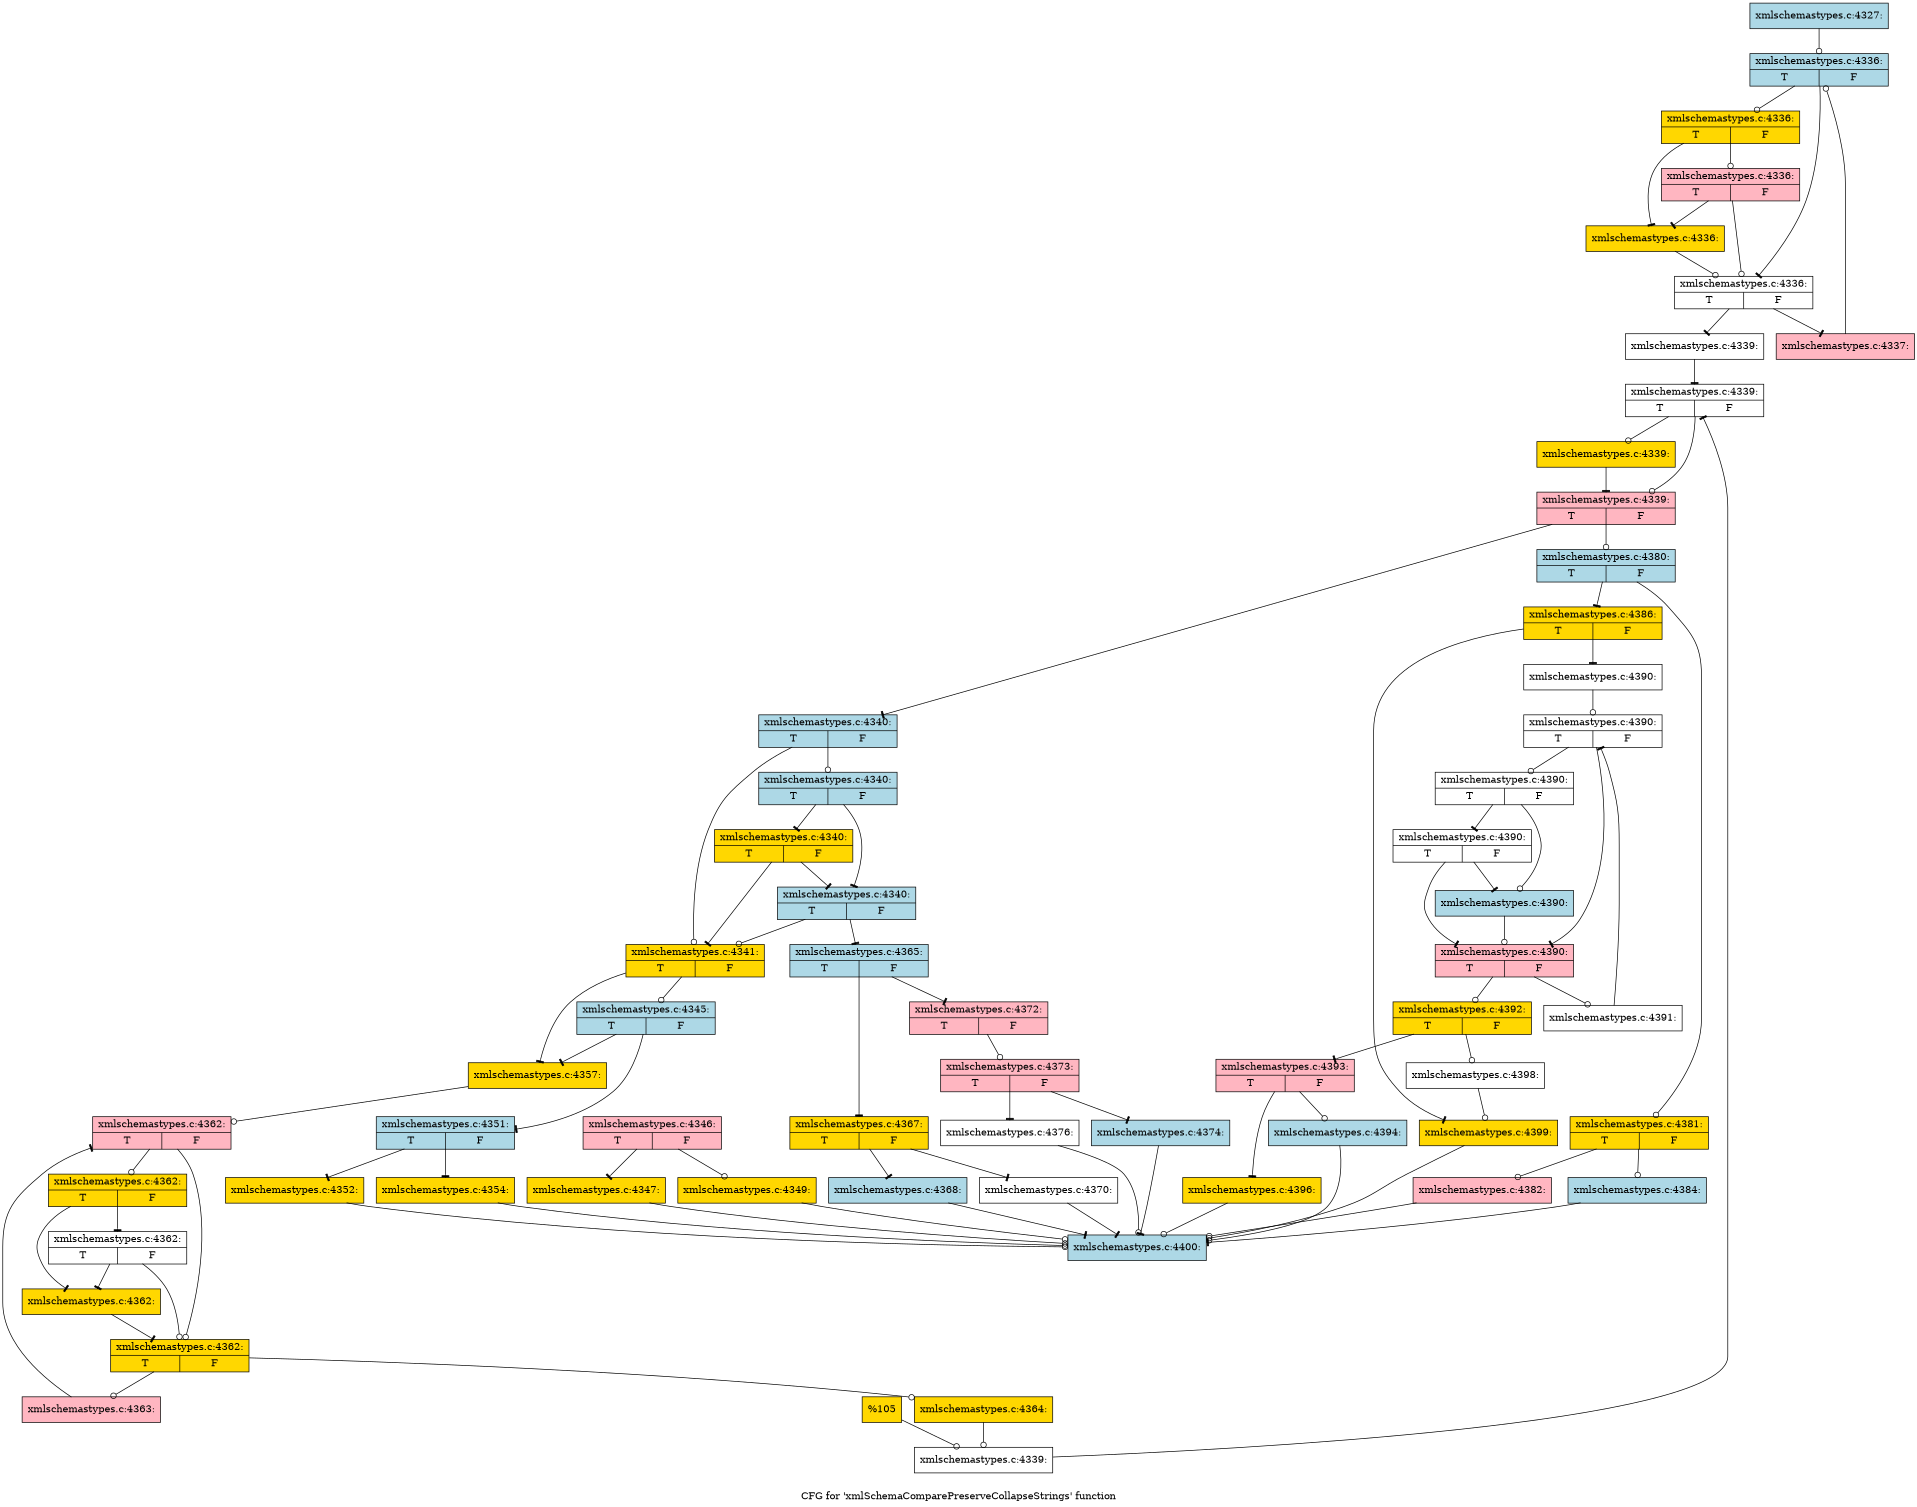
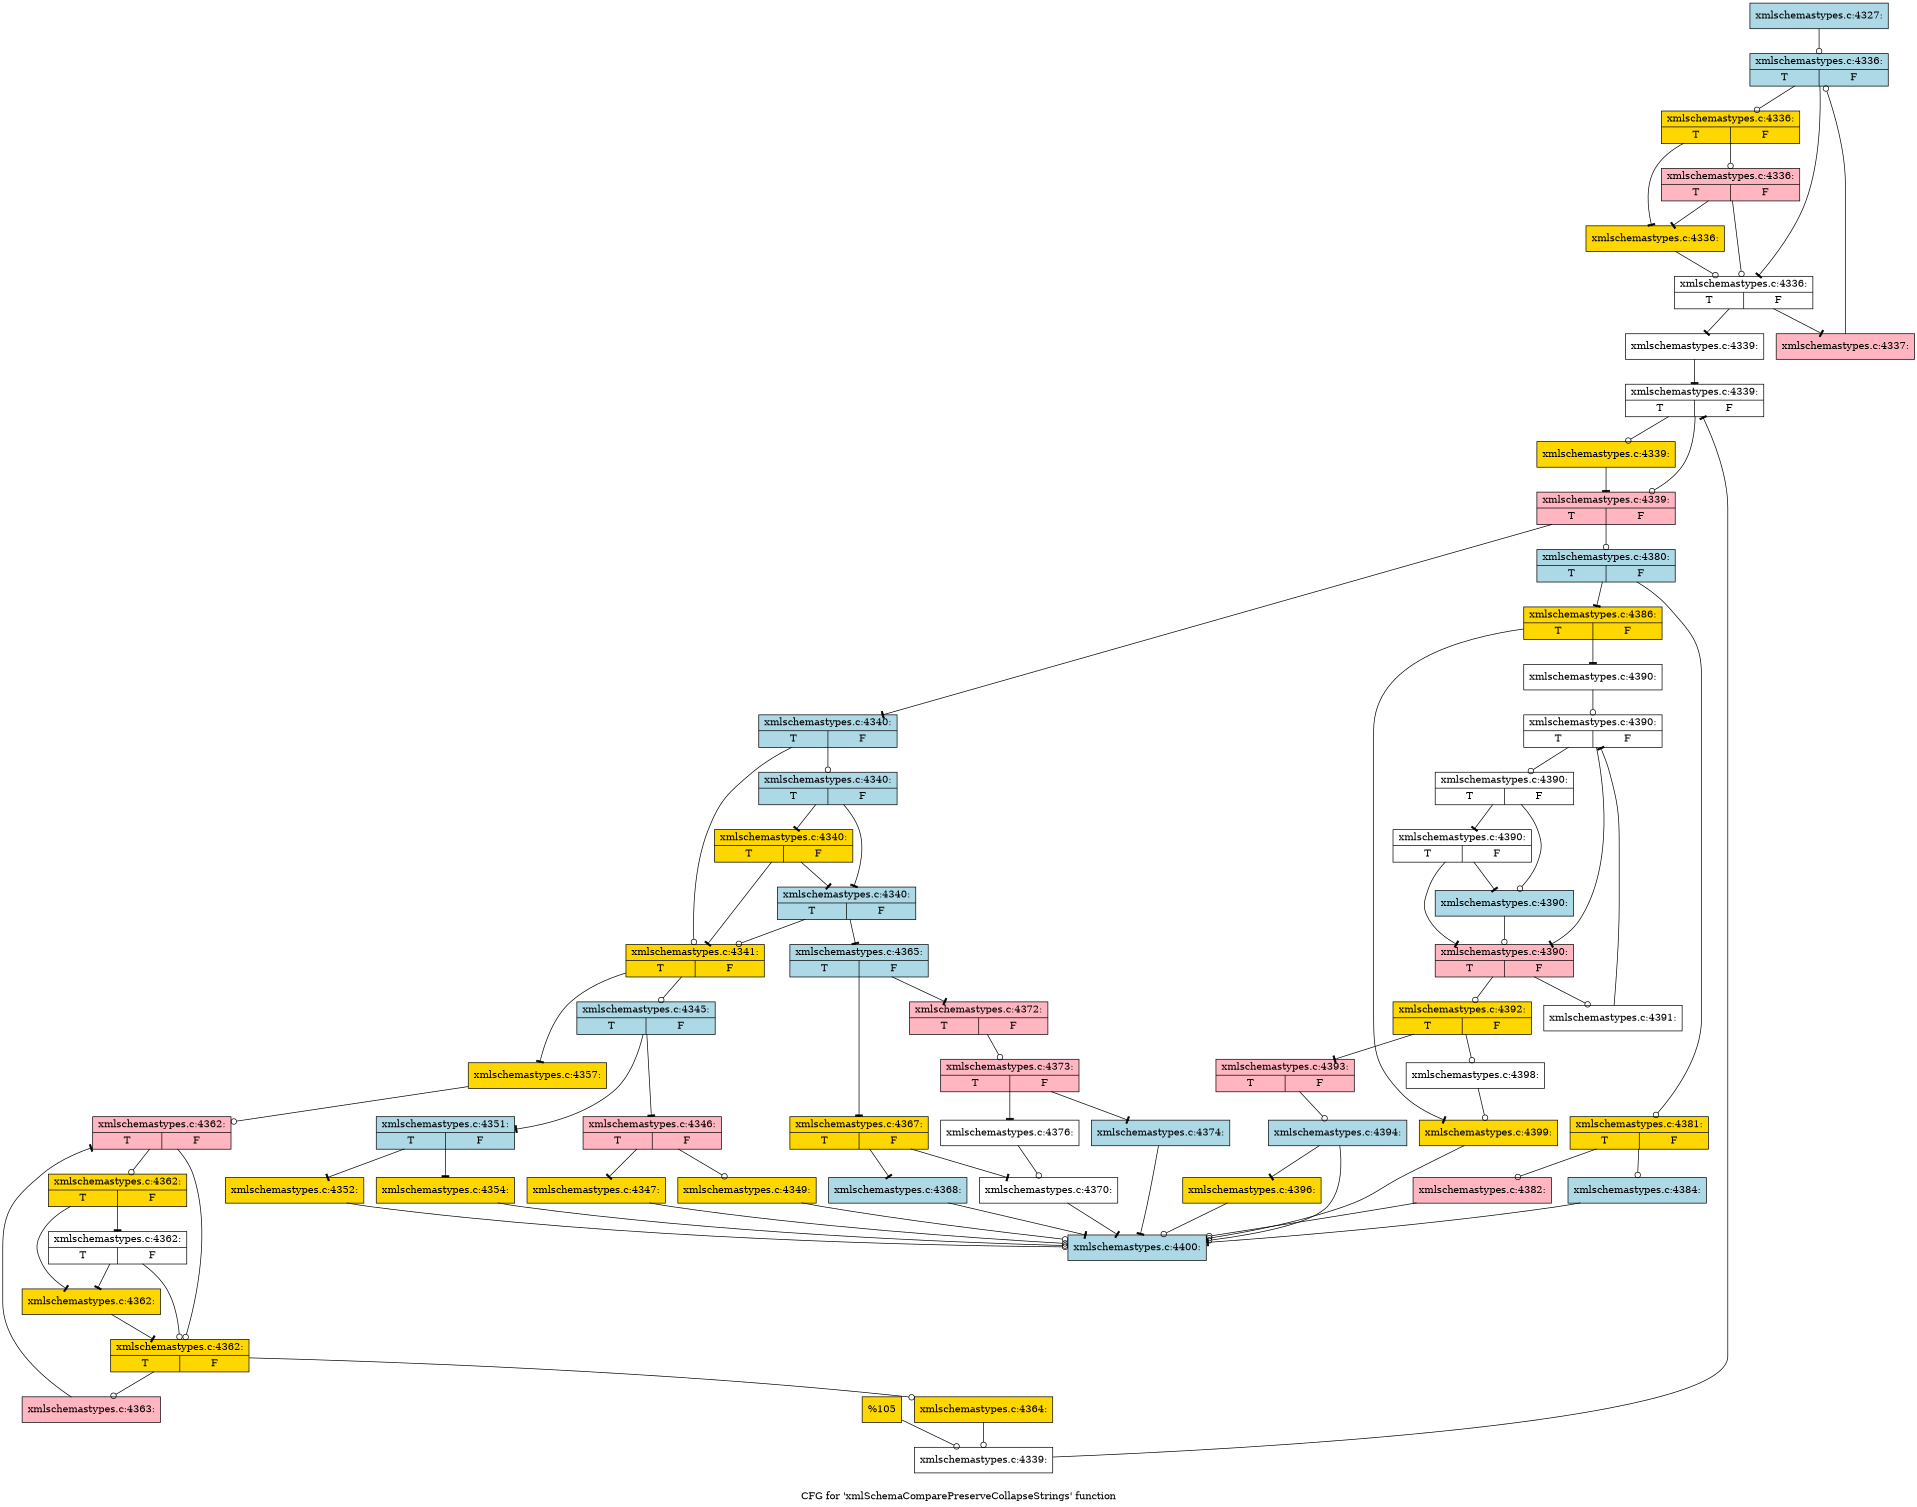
(590, 1048) -> (649, 1074)
(1258, 1131) -> (1296, 1161)
(1119, 1170) -> (1028, 1159)
